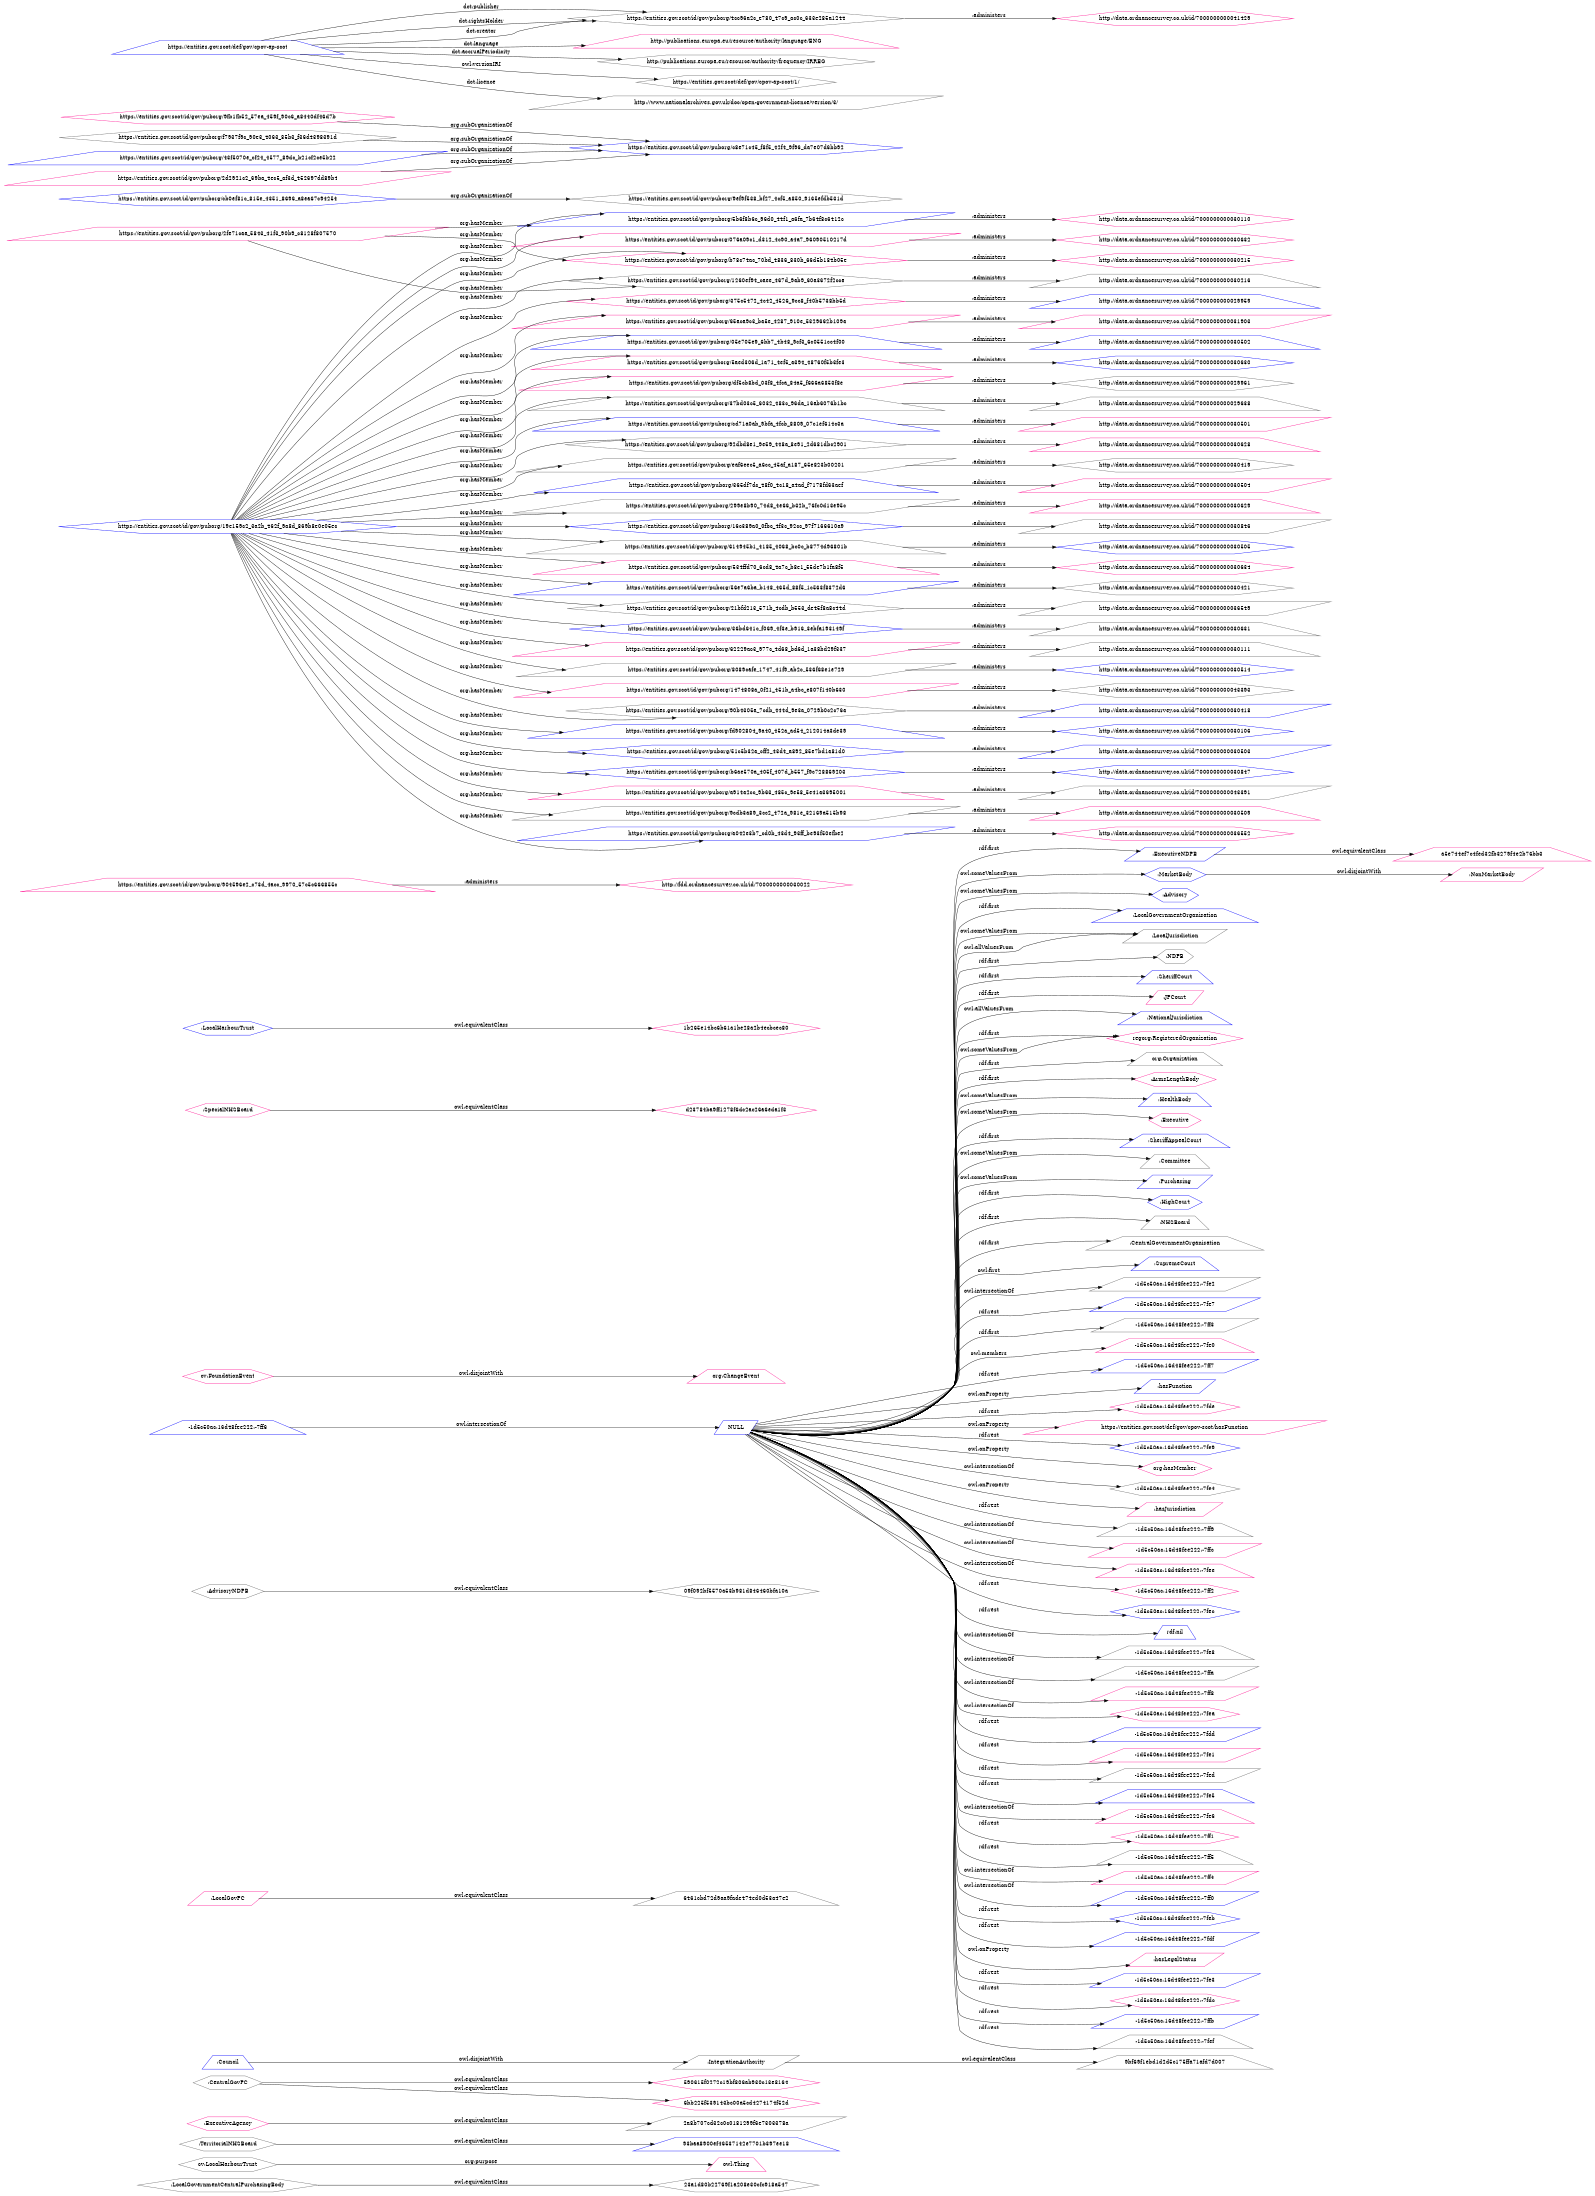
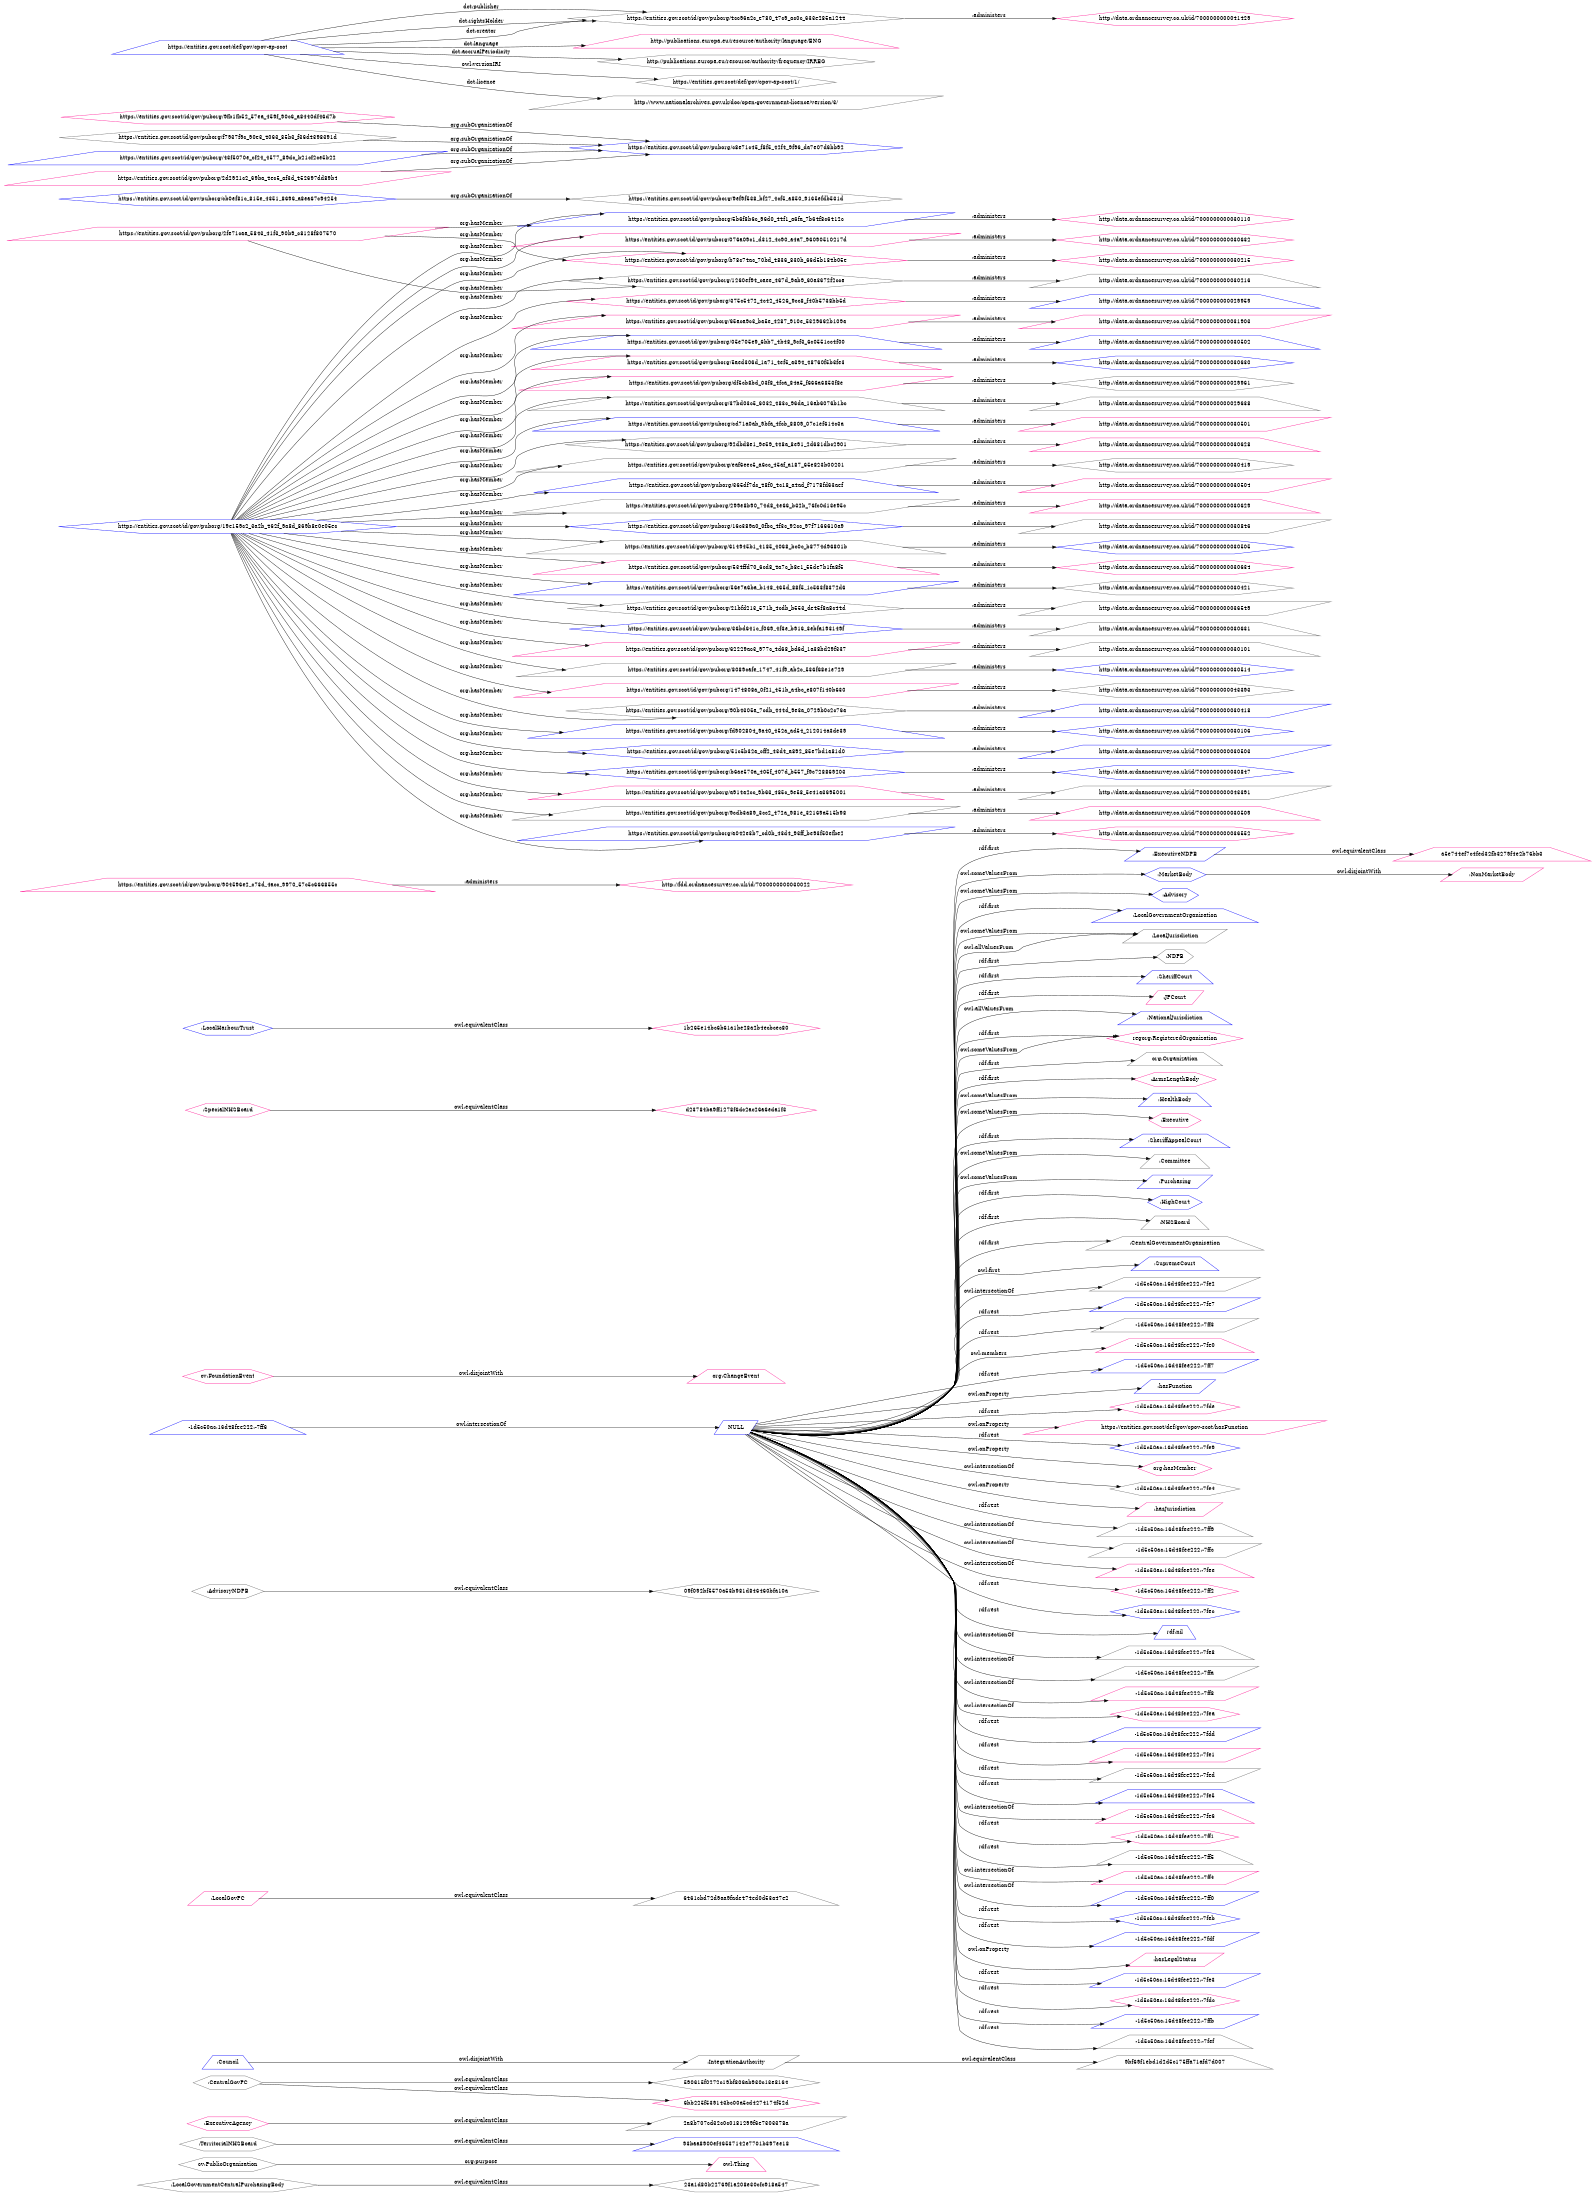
(1175, 650) -> (1175, 650)
(989, 1333) -> (989, 1333)
(1175, 1550) -> (1175, 1550)
(736, 2083) -> (736, 2083)
(228, 2165) -> (228, 2165)
